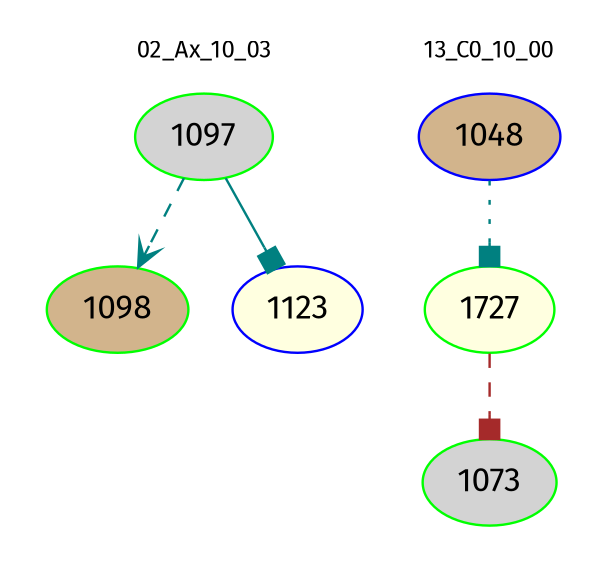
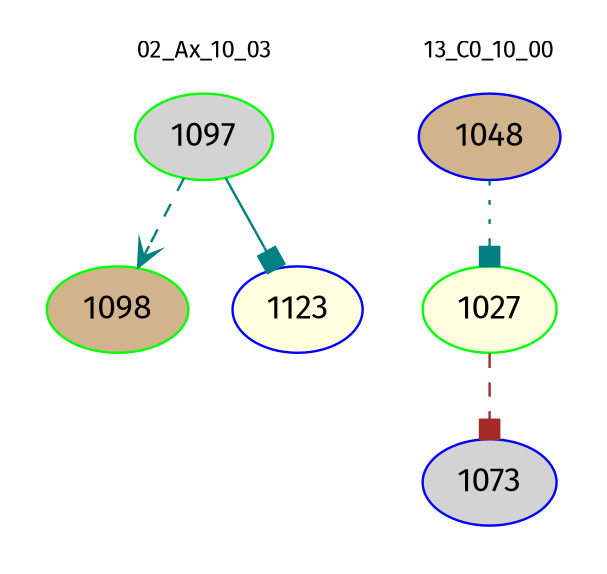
(490, 310) -> (490, 310)
(490, 482) -> (490, 482)
